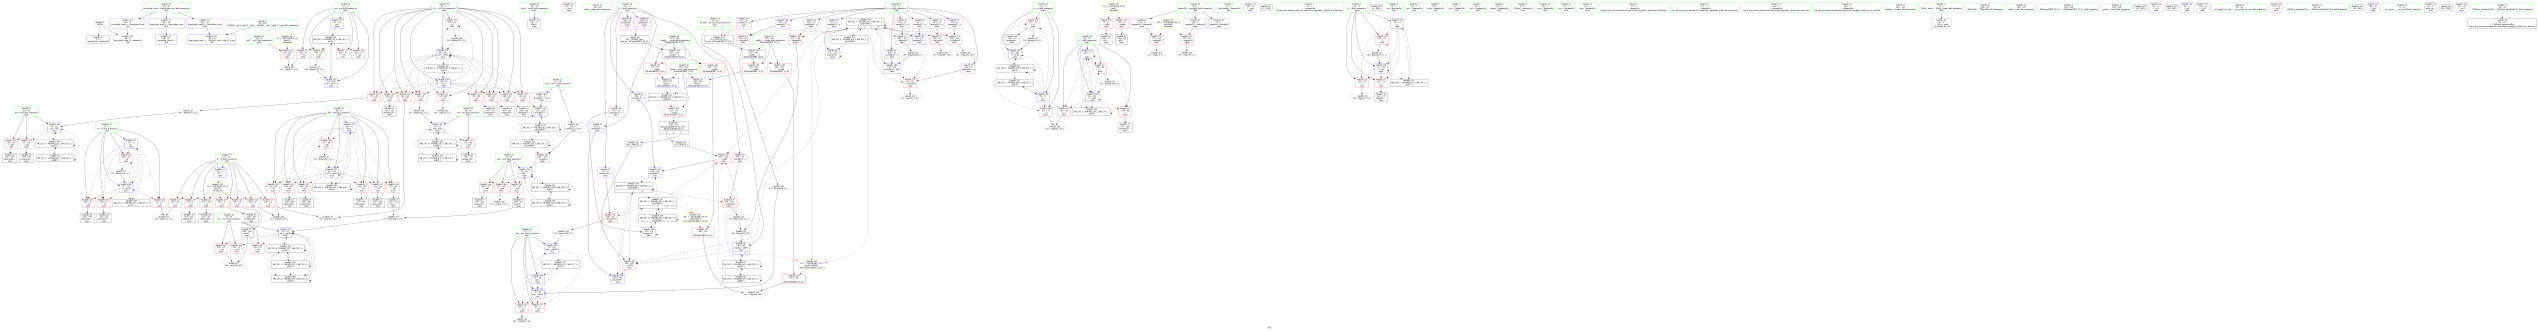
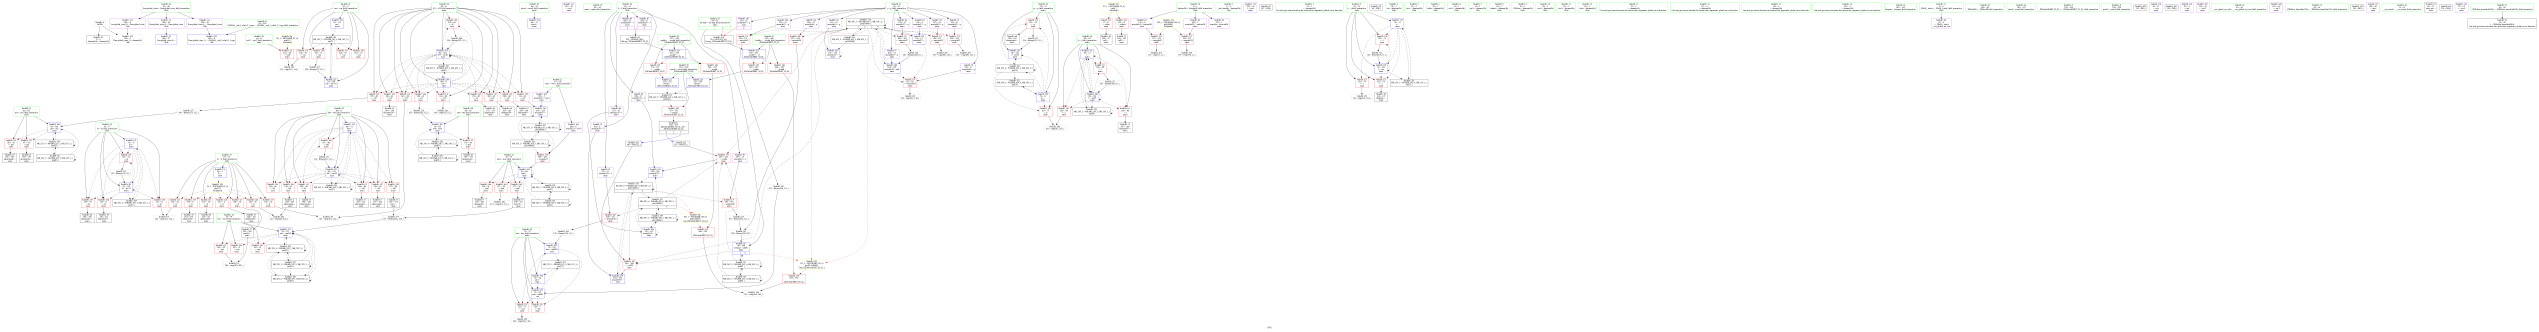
(277, 203) -> (284, 211)
